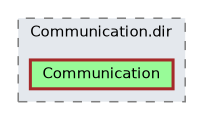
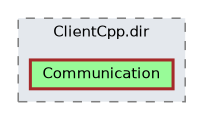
(102, 33) -> (102, 33)
